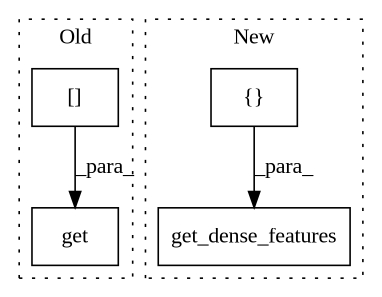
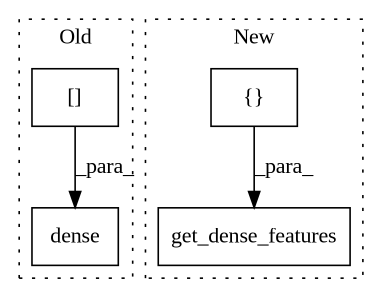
(75, 237) -> (75, 237)
